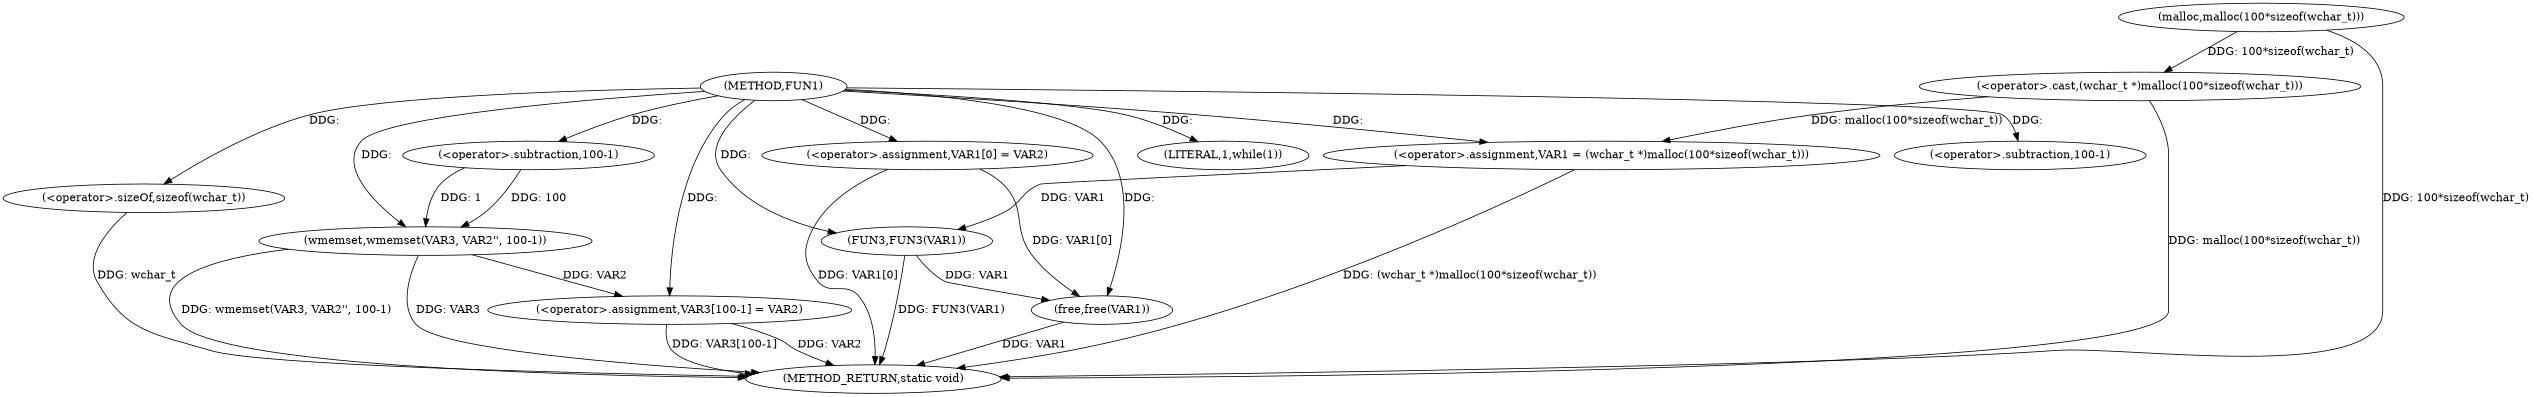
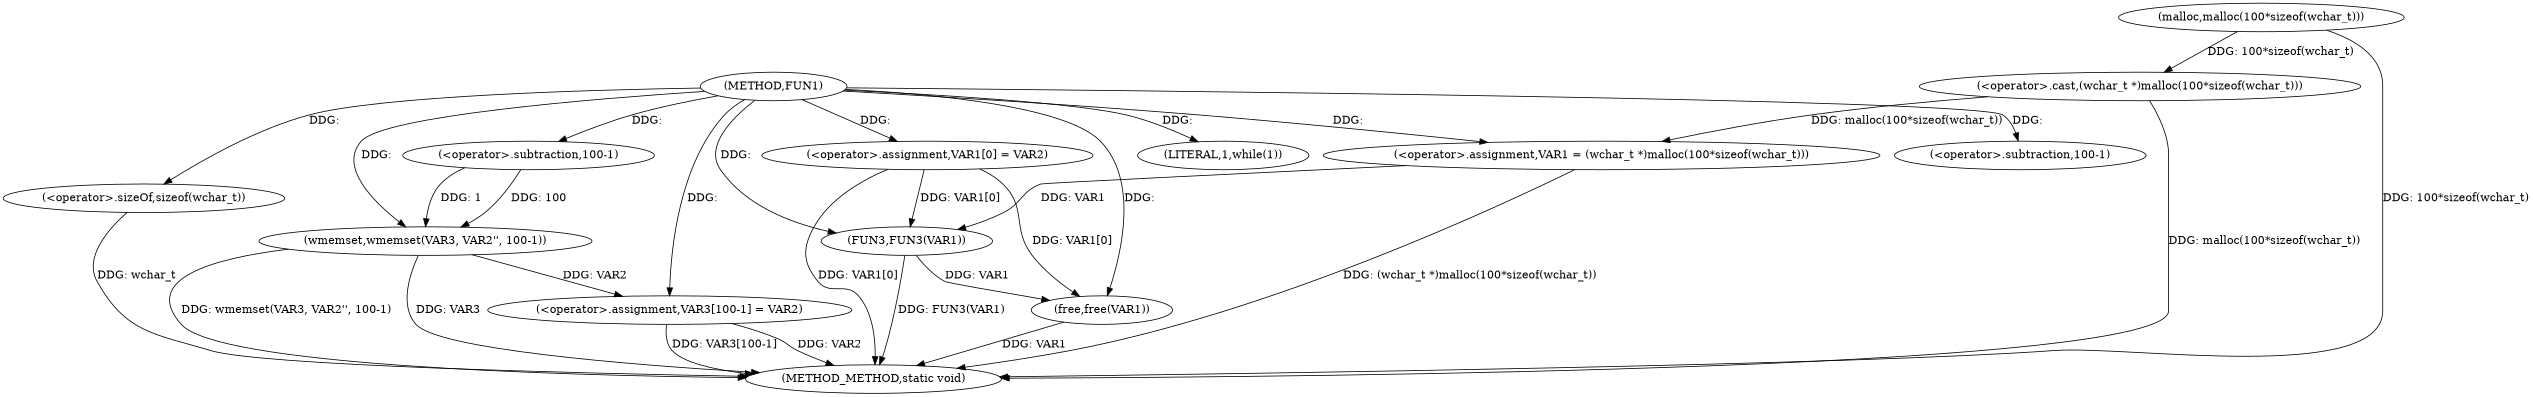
none -> (918, 194)
(874, 379) -> (874, 379)
